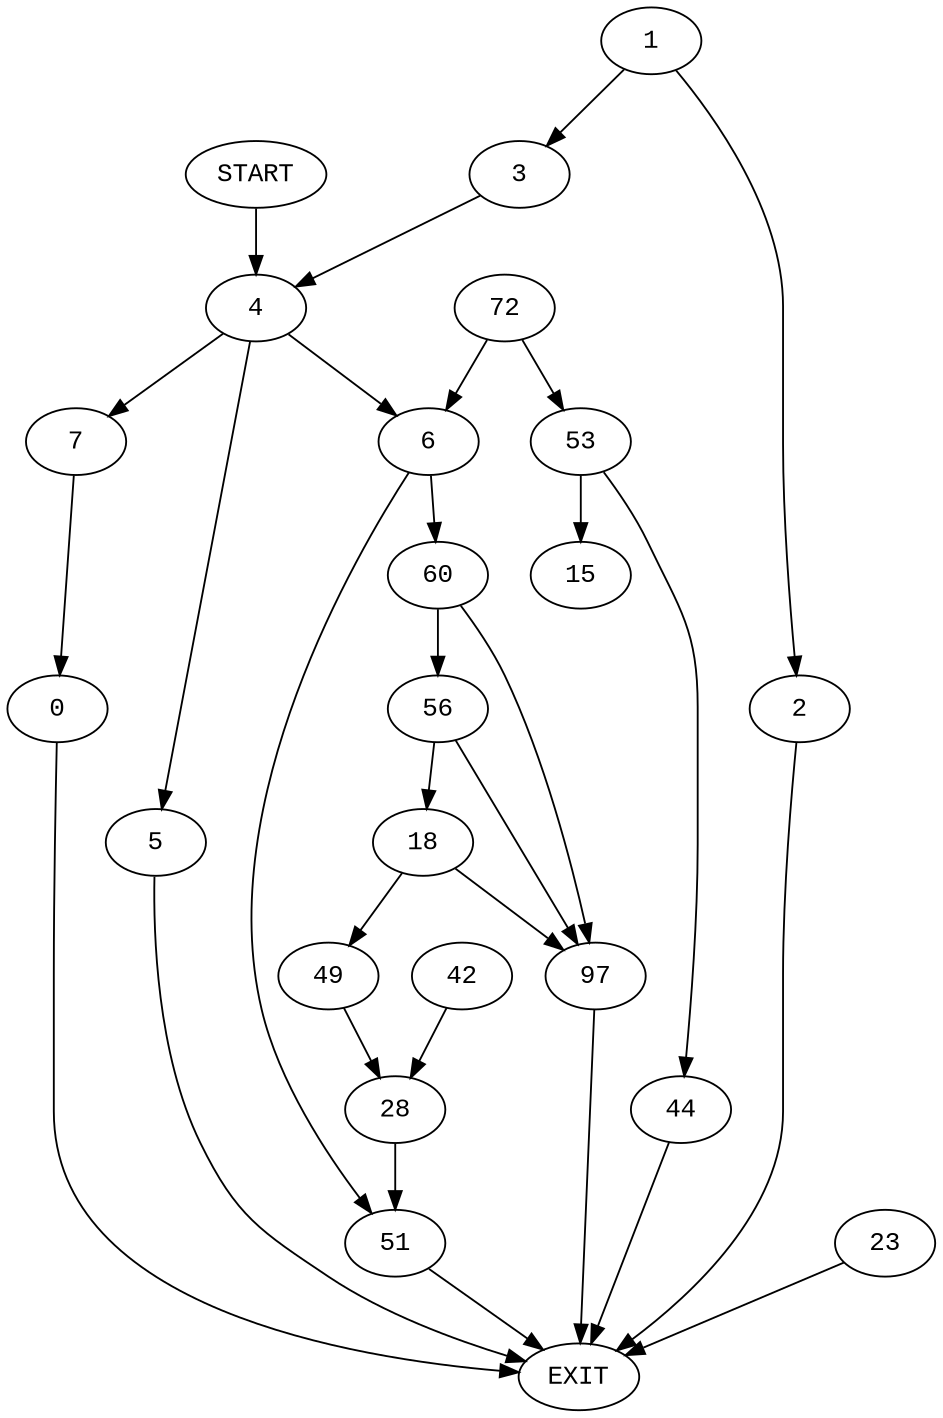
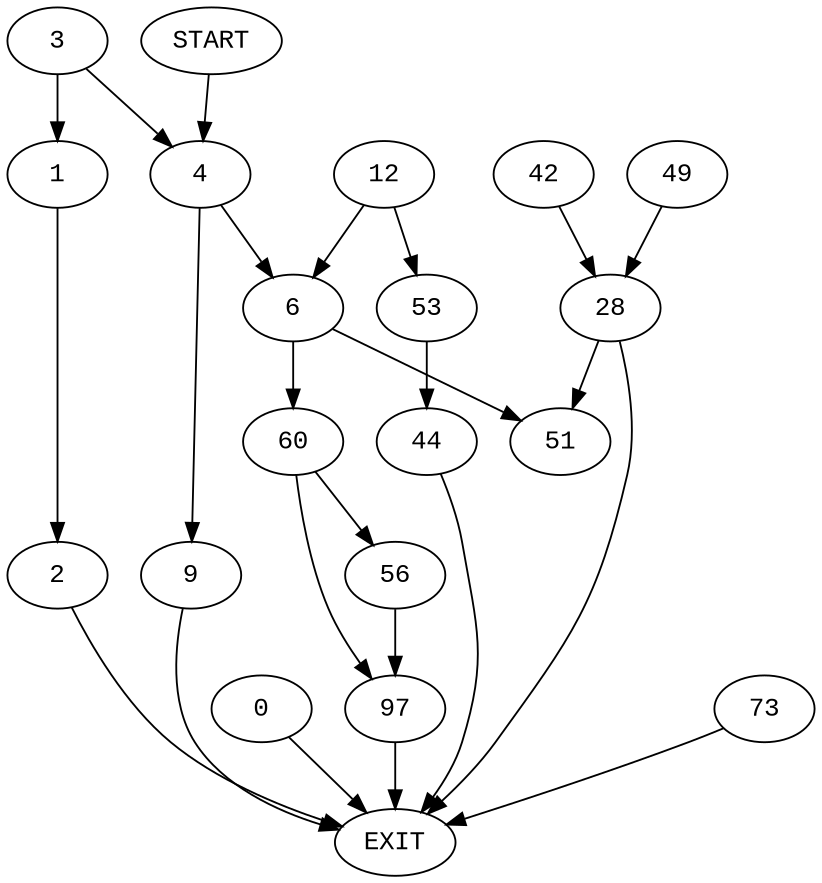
(592, 101) -> (58, 99)
(505, 308) -> (384, 174)
(76, 442) -> none
(581, 575) -> none
(156, 842) -> (191, 575)
(423, 842) -> none
(885, 1243) -> (764, 709)
(478, 1304) -> (591, 592)
